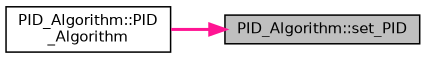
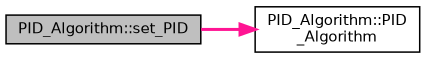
(190, 29) -> (220, 29)
